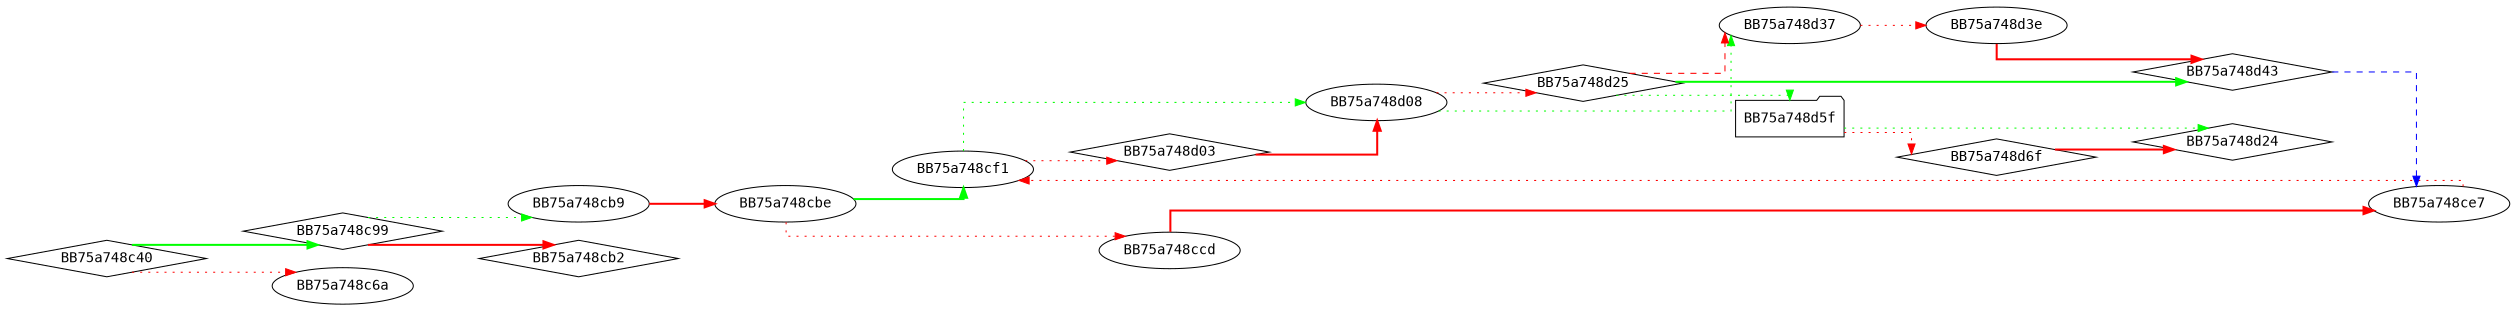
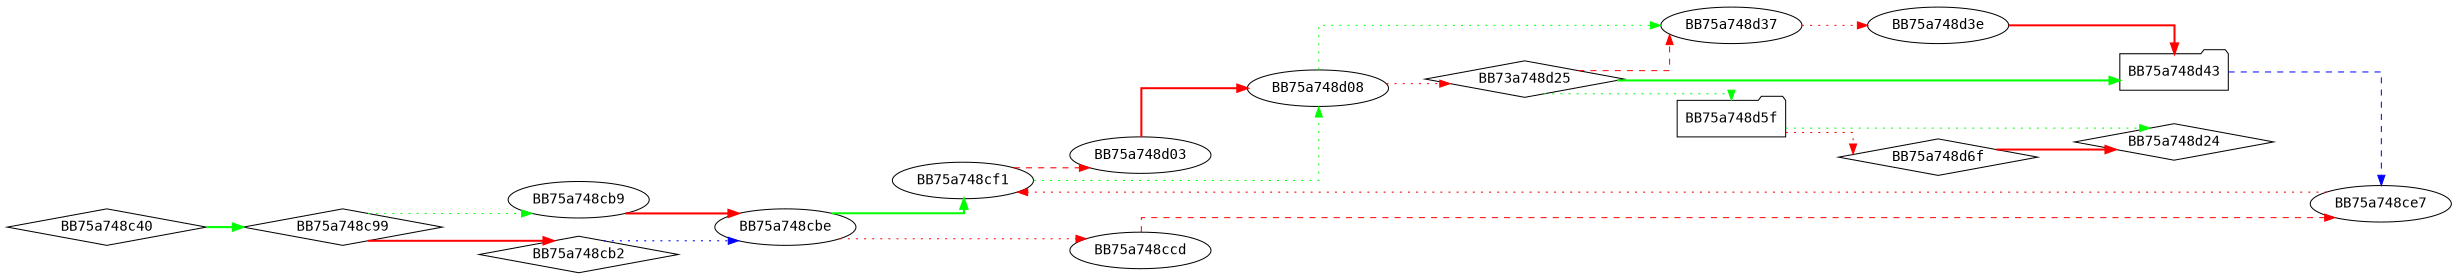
(2232, 72) -> (2174, 72)
(1583, 83) -> (1525, 79)
(1170, 152) -> (1140, 155)
(1066, 161) -> (1047, 168)
(1756, 211) -> (1726, 218)
none -> (666, 241)
(343, 286) -> none
